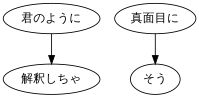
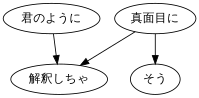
none -> (111, 46)
